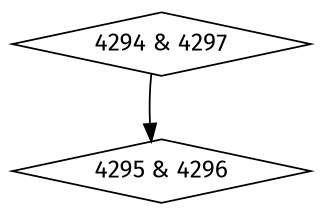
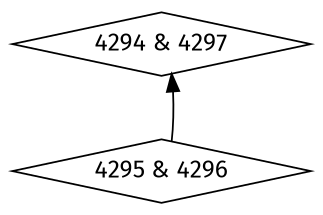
(150, 99) -> (173, 117)
